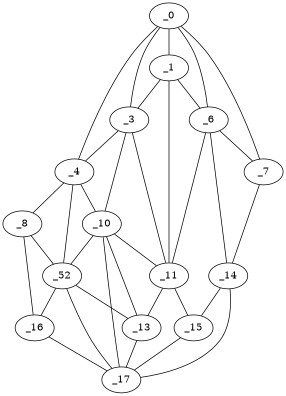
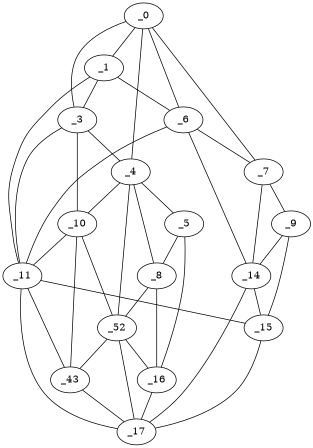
none -> (184, 224)
none -> (291, 224)
(111, 302) -> (37, 382)
(142, 328) -> (70, 380)
